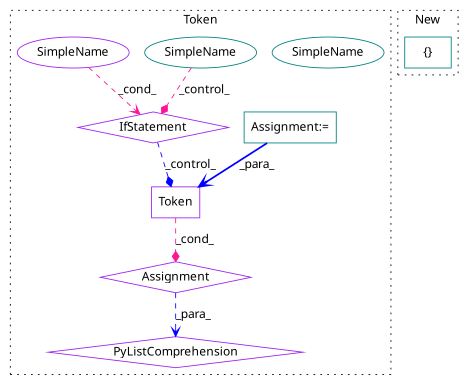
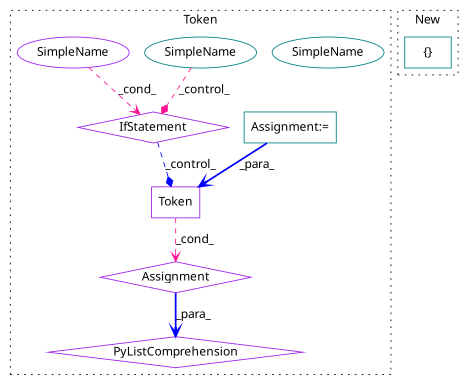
(176, 235) -> (176, 235)
(176, 310) -> (176, 310)
